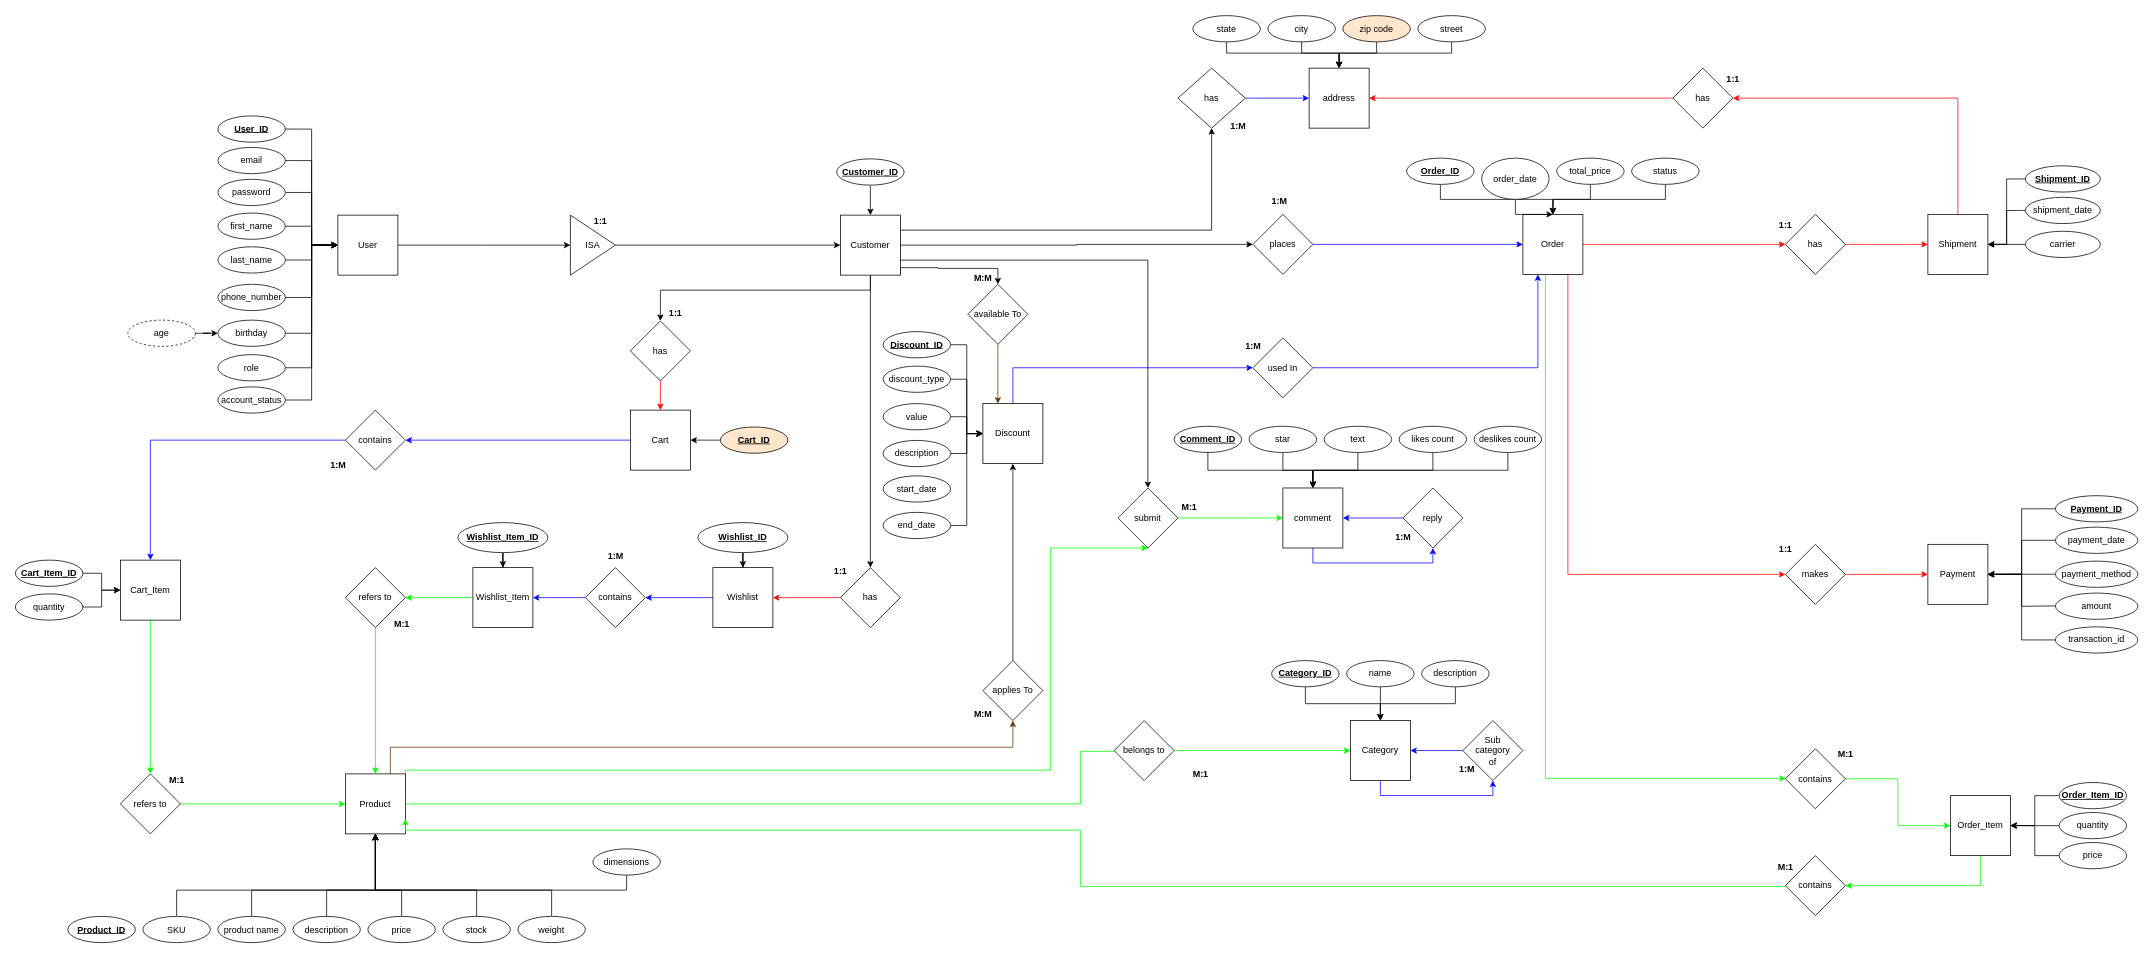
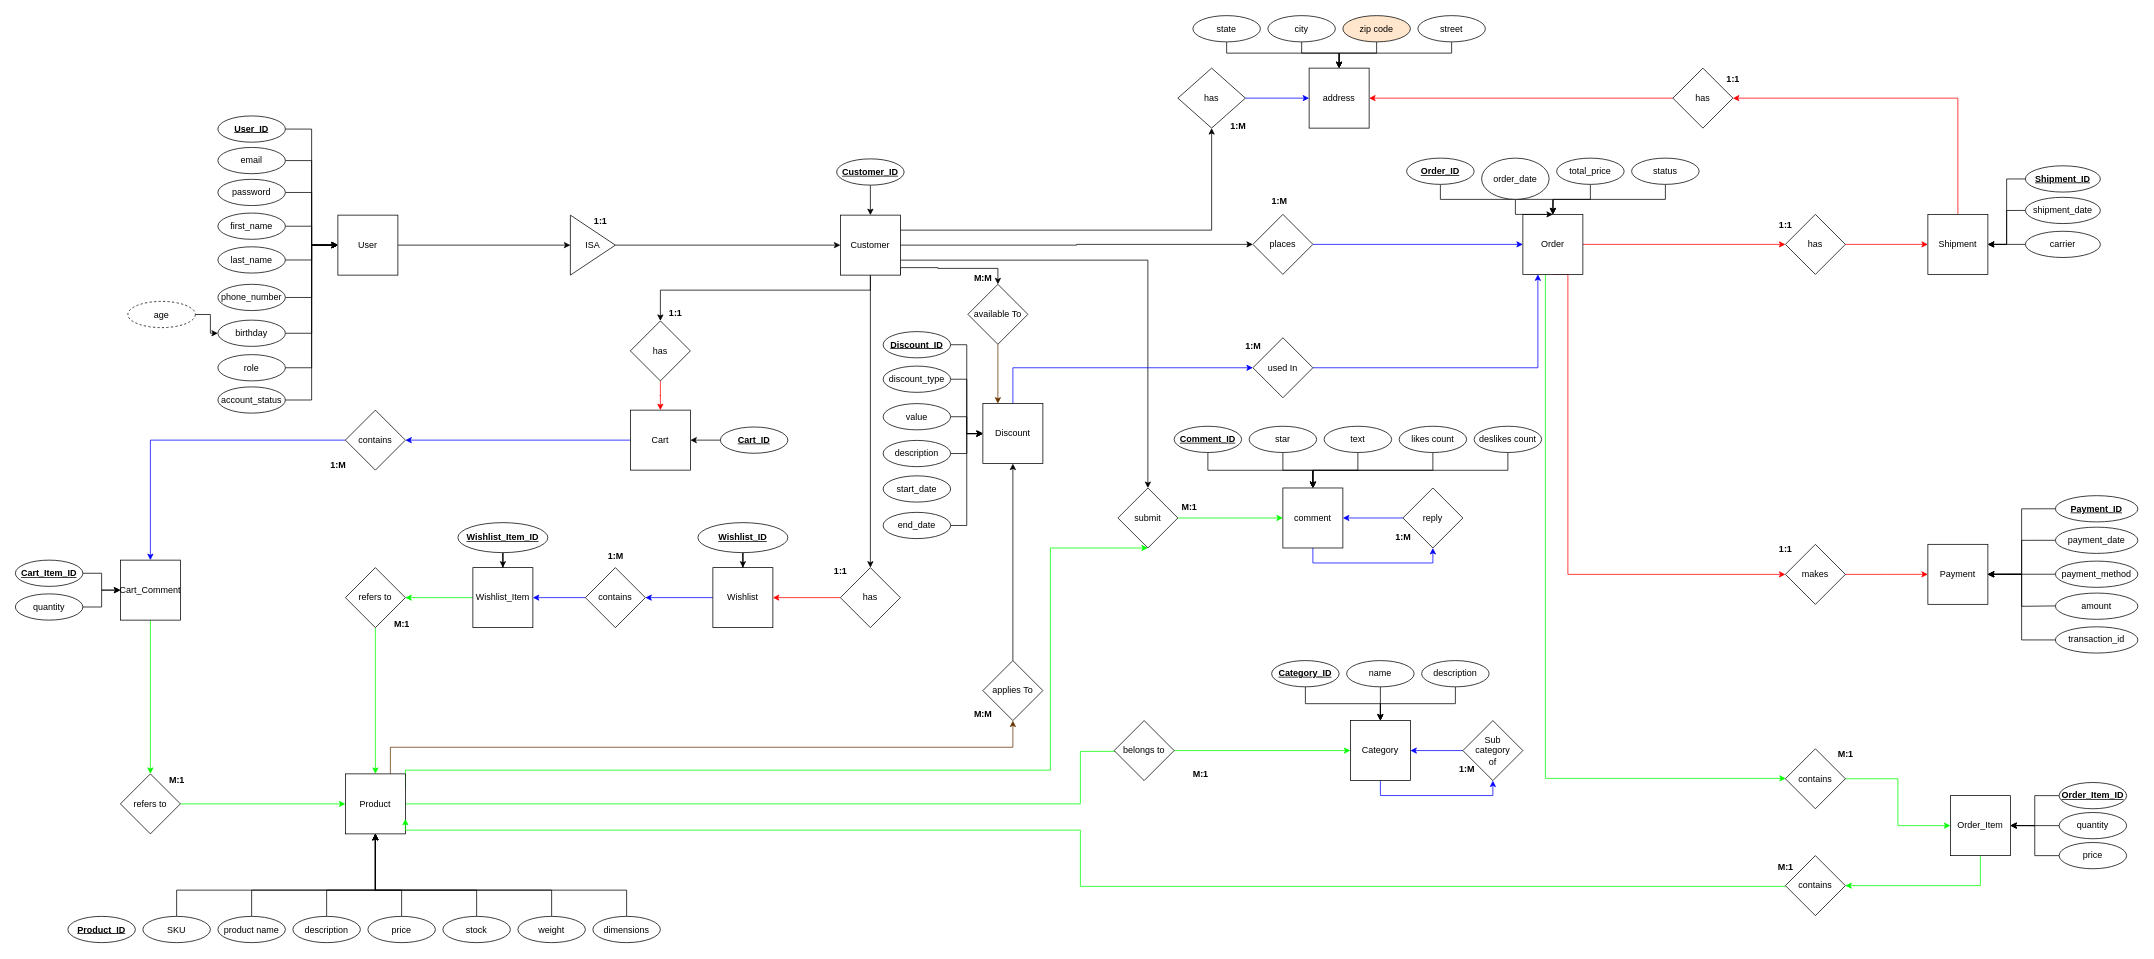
(162, 333) -> (162, 314)
(754, 440) -> (754, 440)
(150, 590) -> (150, 590)
(627, 862) -> (627, 929)
